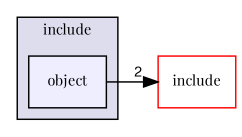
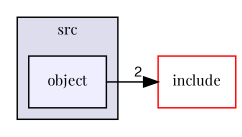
(68, 31) -> (68, 31)
